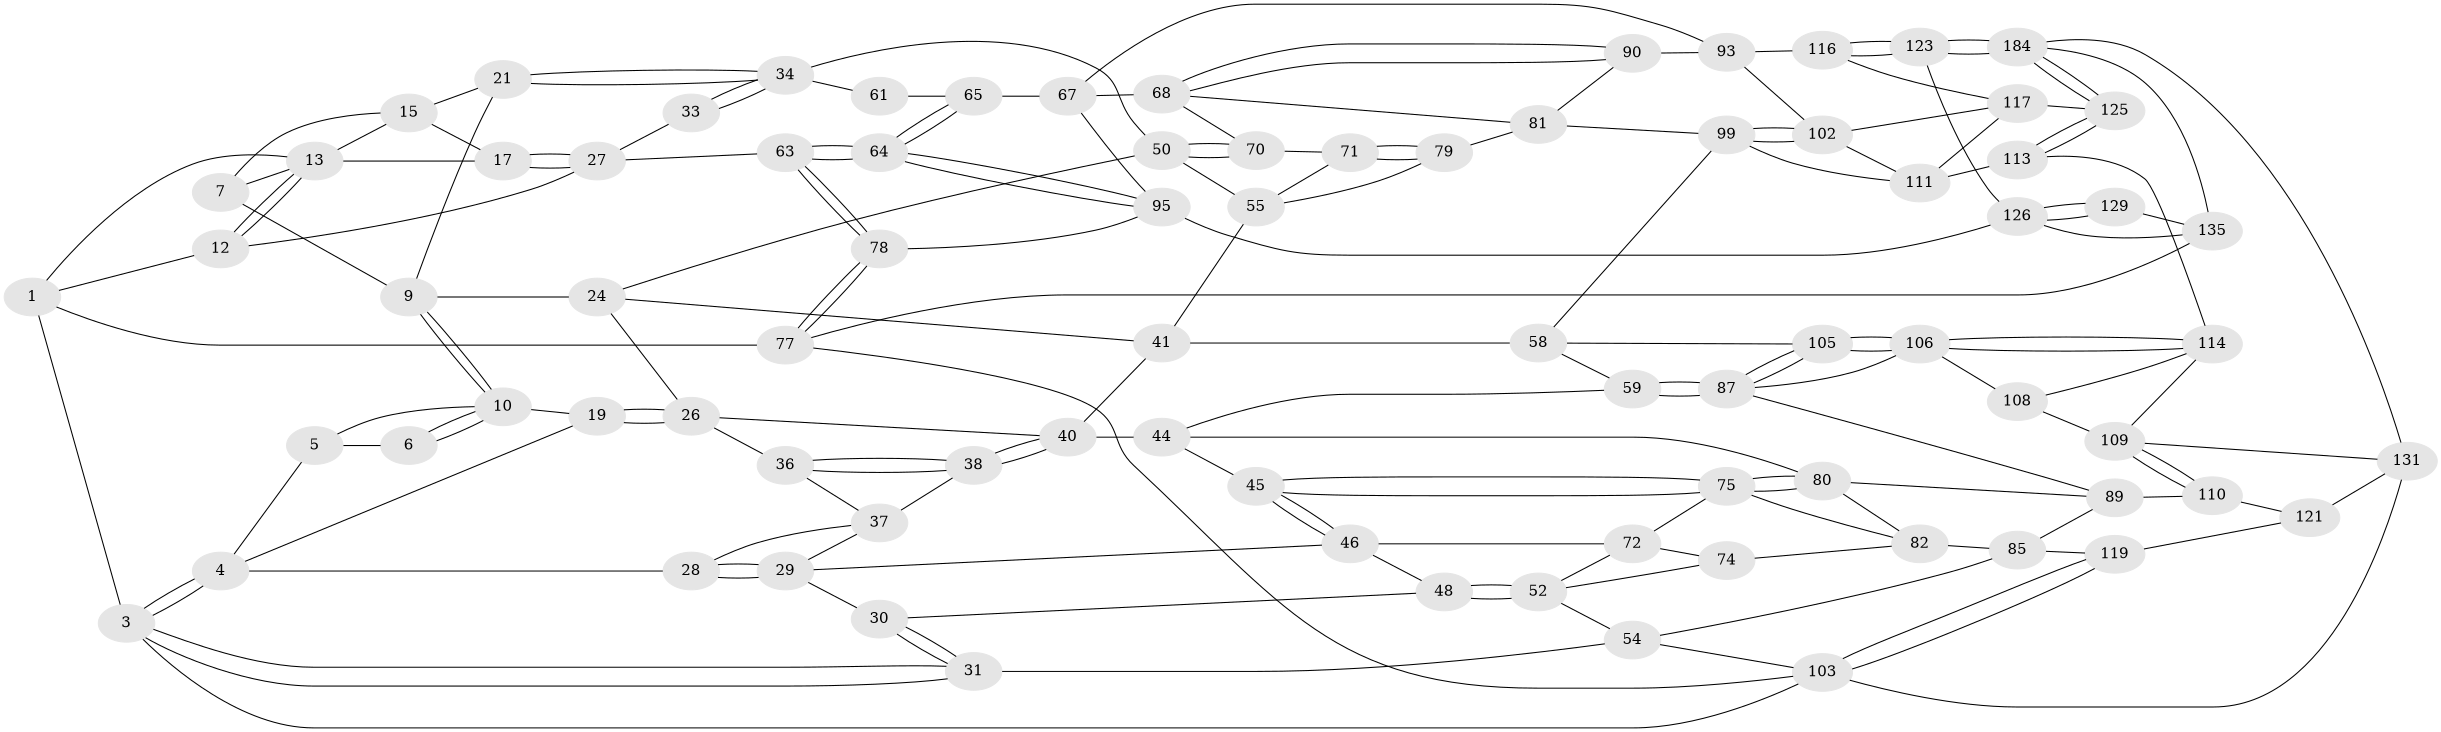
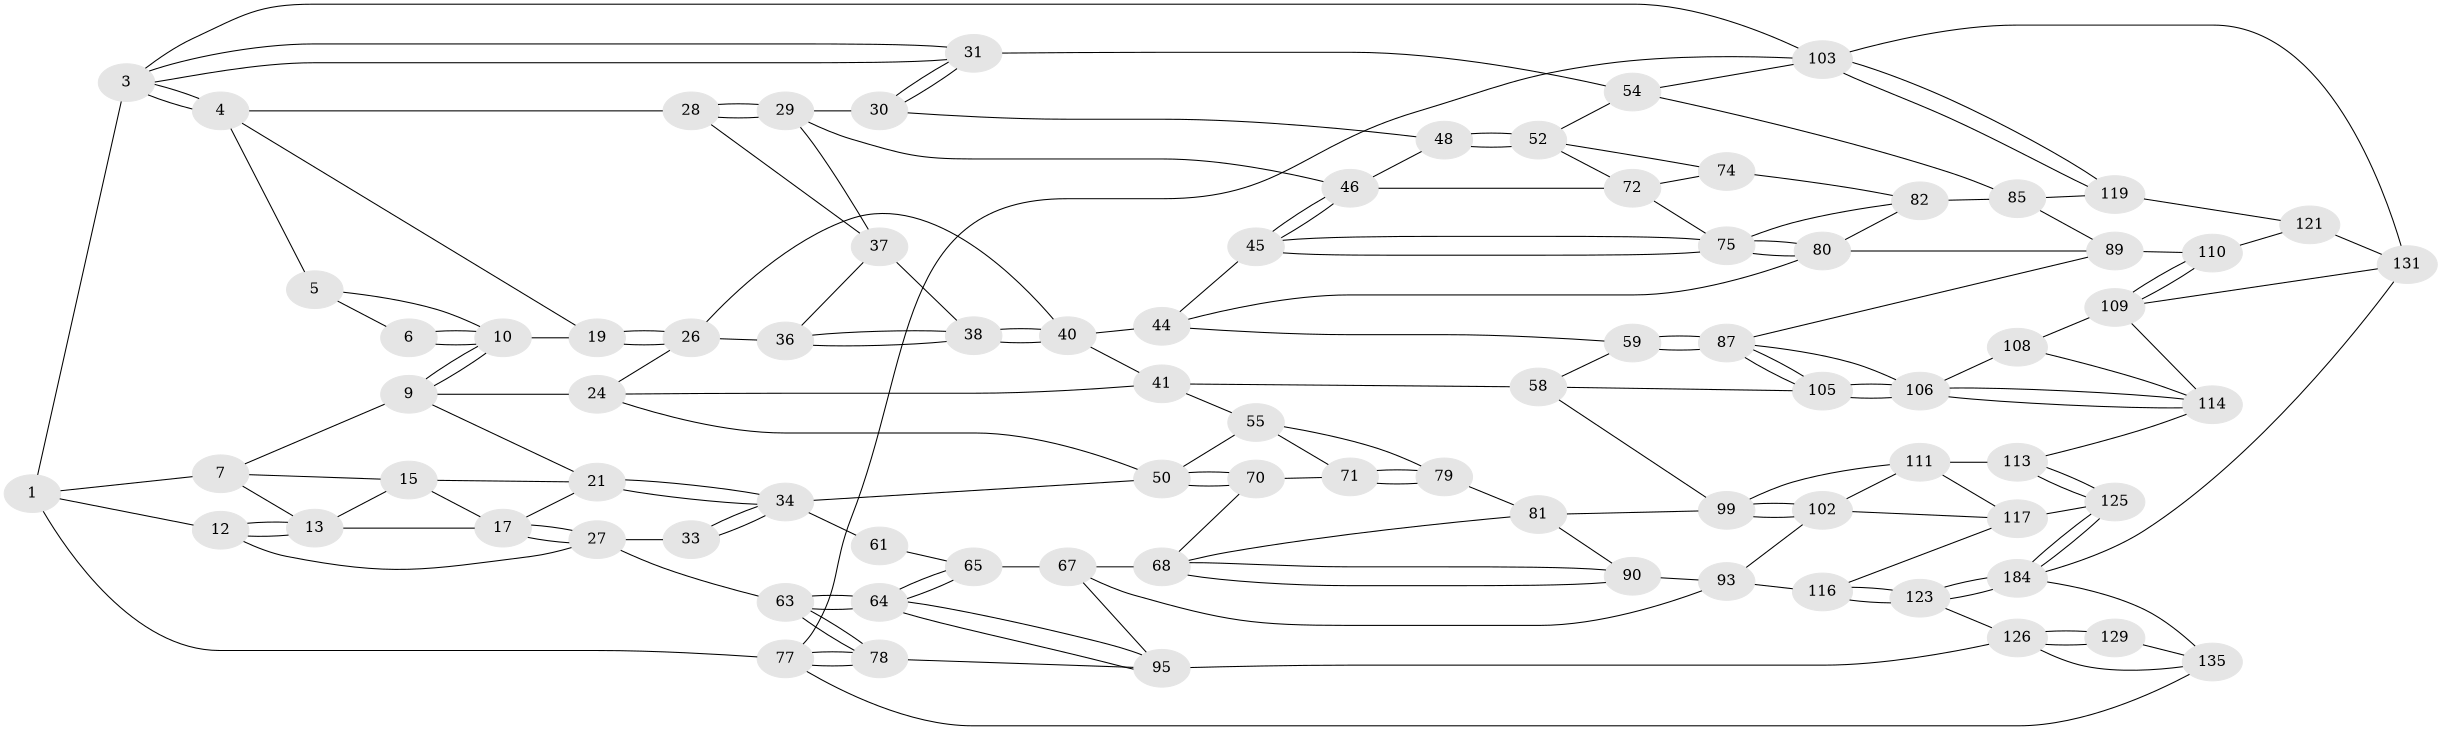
(151, 185) -> (127, 484)
none -> (550, 505)
